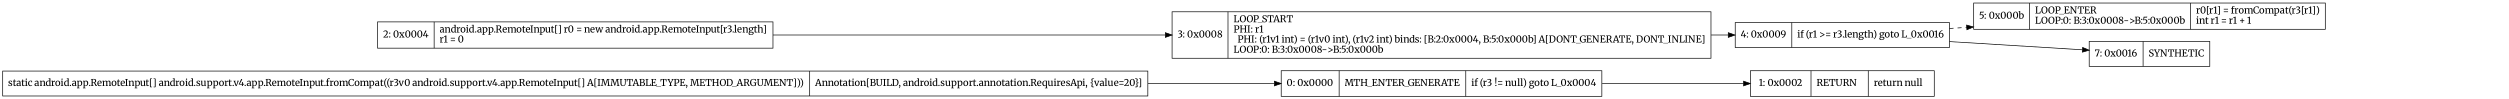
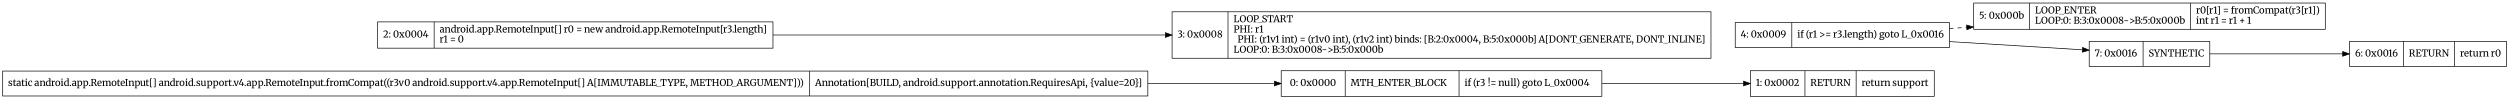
(1720, 35) -> none
none -> (2428, 54)
(1402, 83) -> (1399, 83)
(1898, 83) -> (1895, 83)
